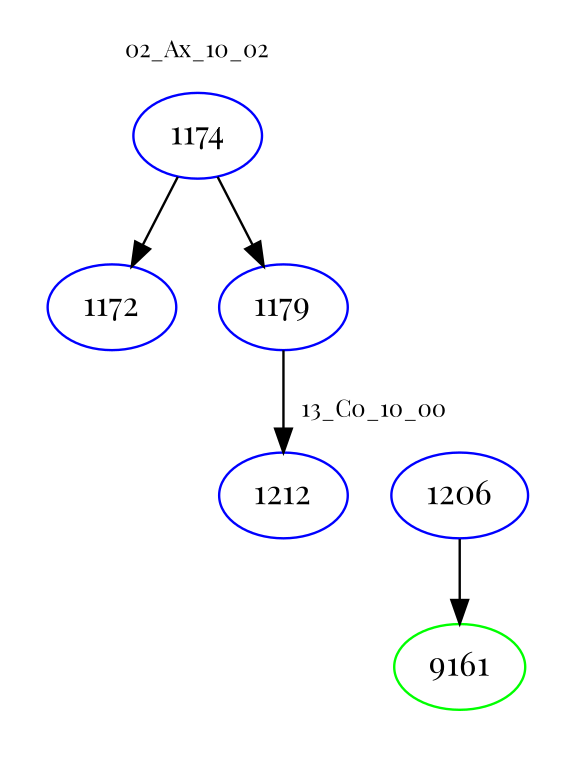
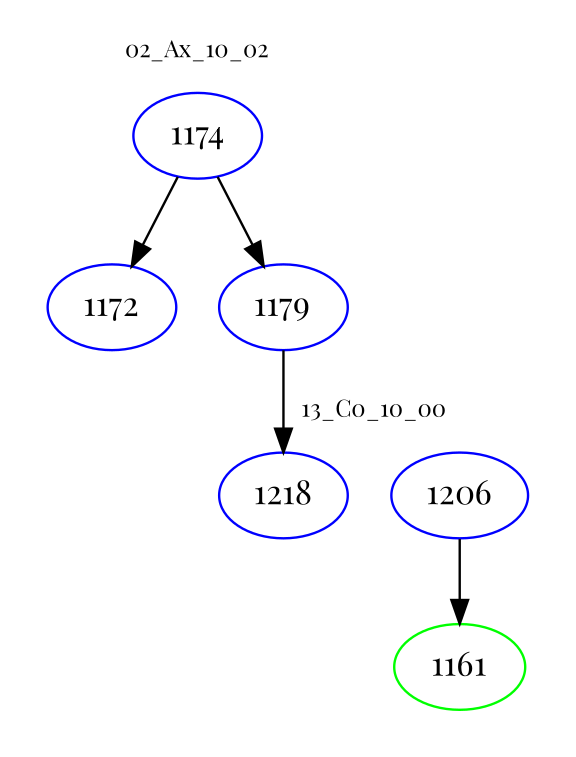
(283, 495) -> (283, 495)
(460, 667) -> (460, 667)
